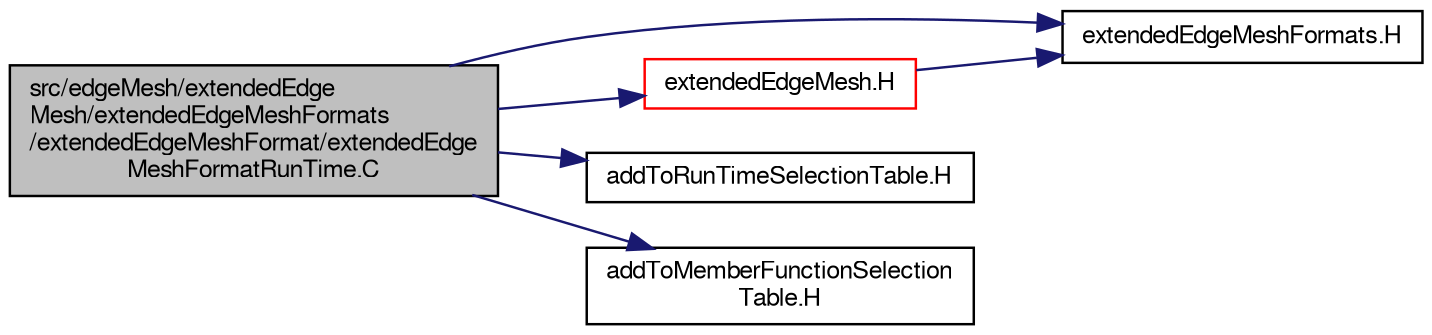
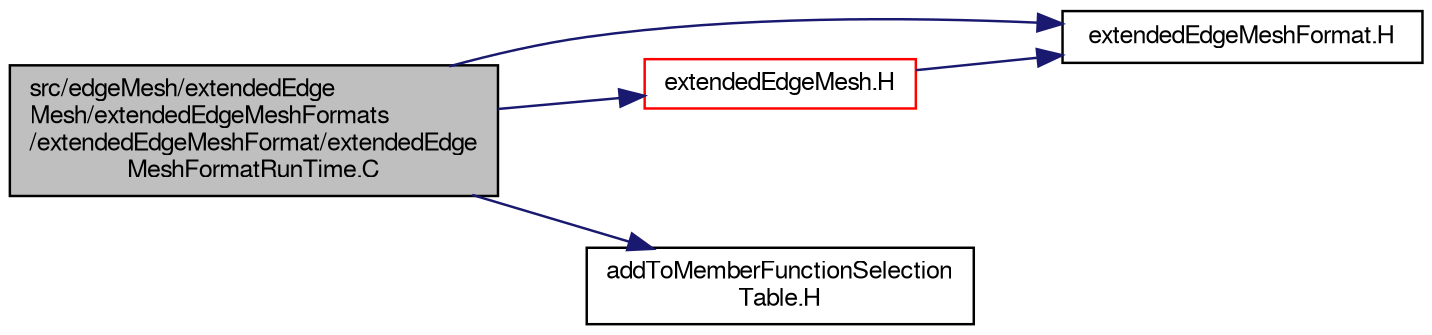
(1242, 37) -> (1242, 37)
(780, 178) -> none
